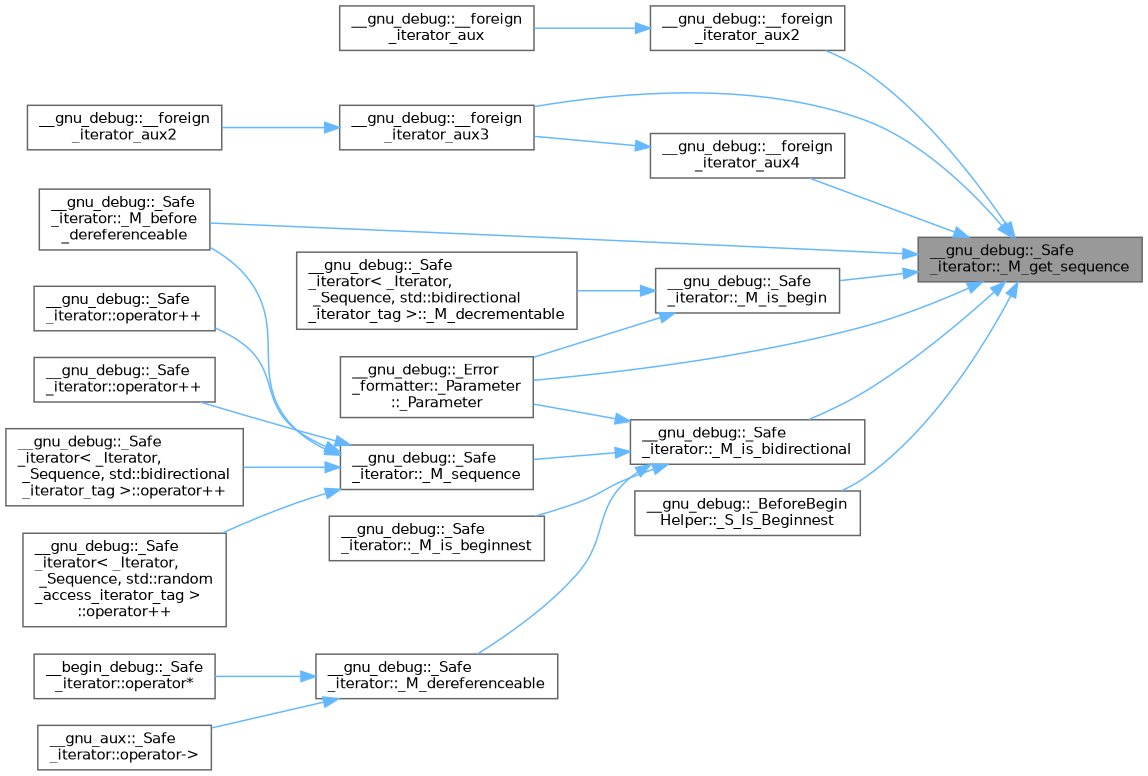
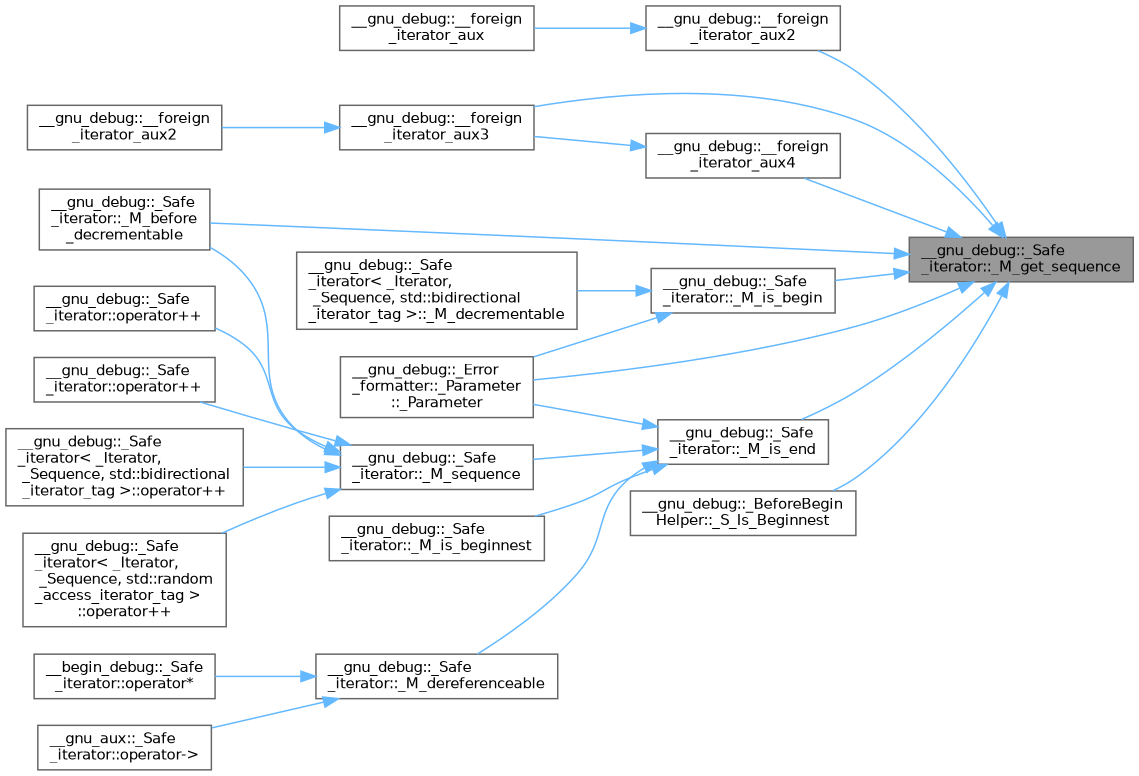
(125, 220) -> (125, 220)
(748, 442) -> (743, 442)
